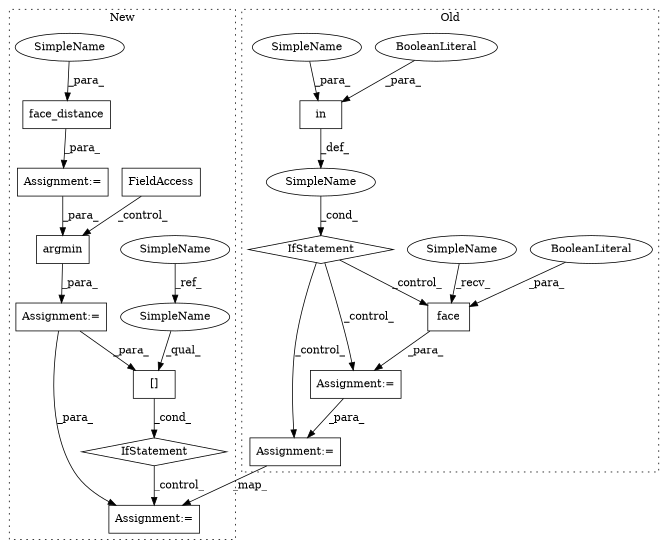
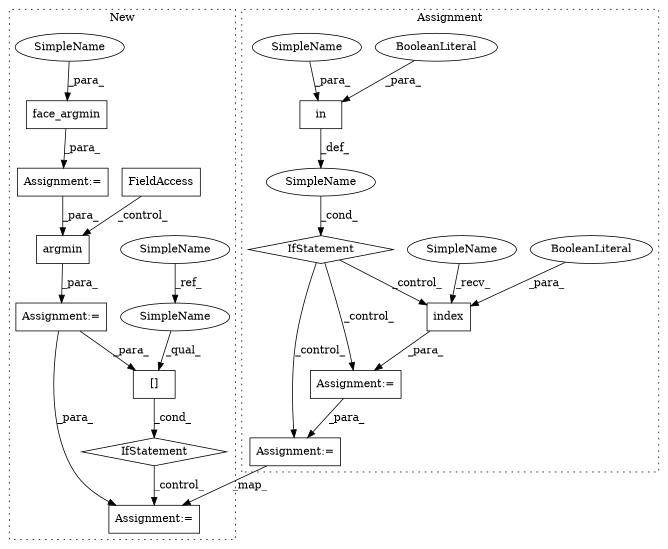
(450, 18) -> (450, 18)
(67, 115) -> (67, 115)
(449, 317) -> (449, 317)
